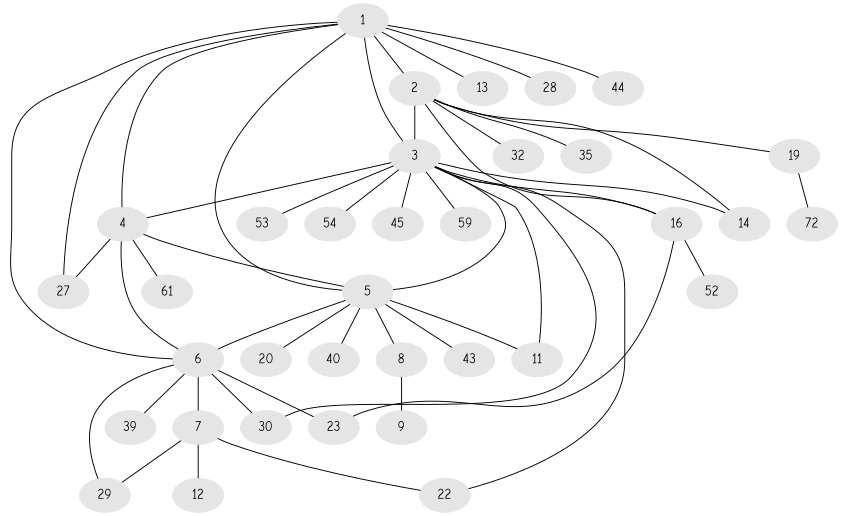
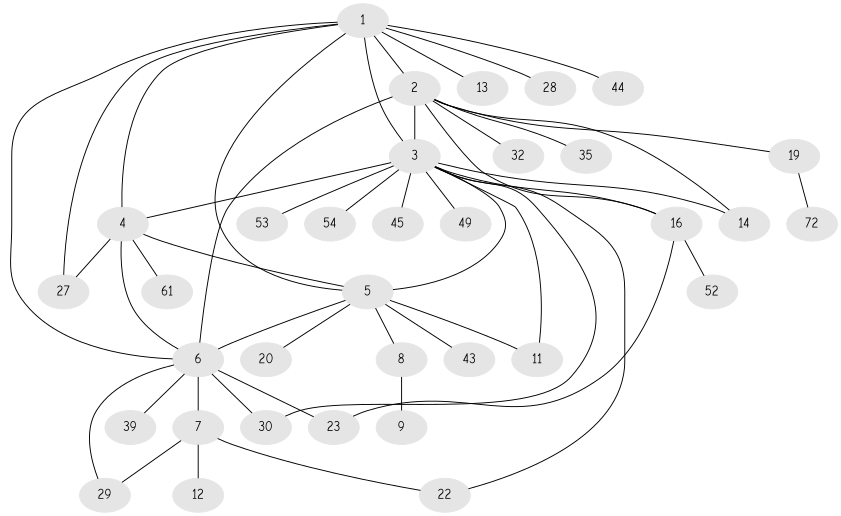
none -> (248, 183)
(466, 224) -> (466, 224)
(334, 360) -> none
